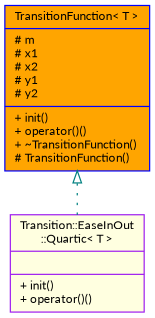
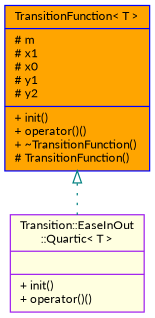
(27, 67) -> (27, 67)
